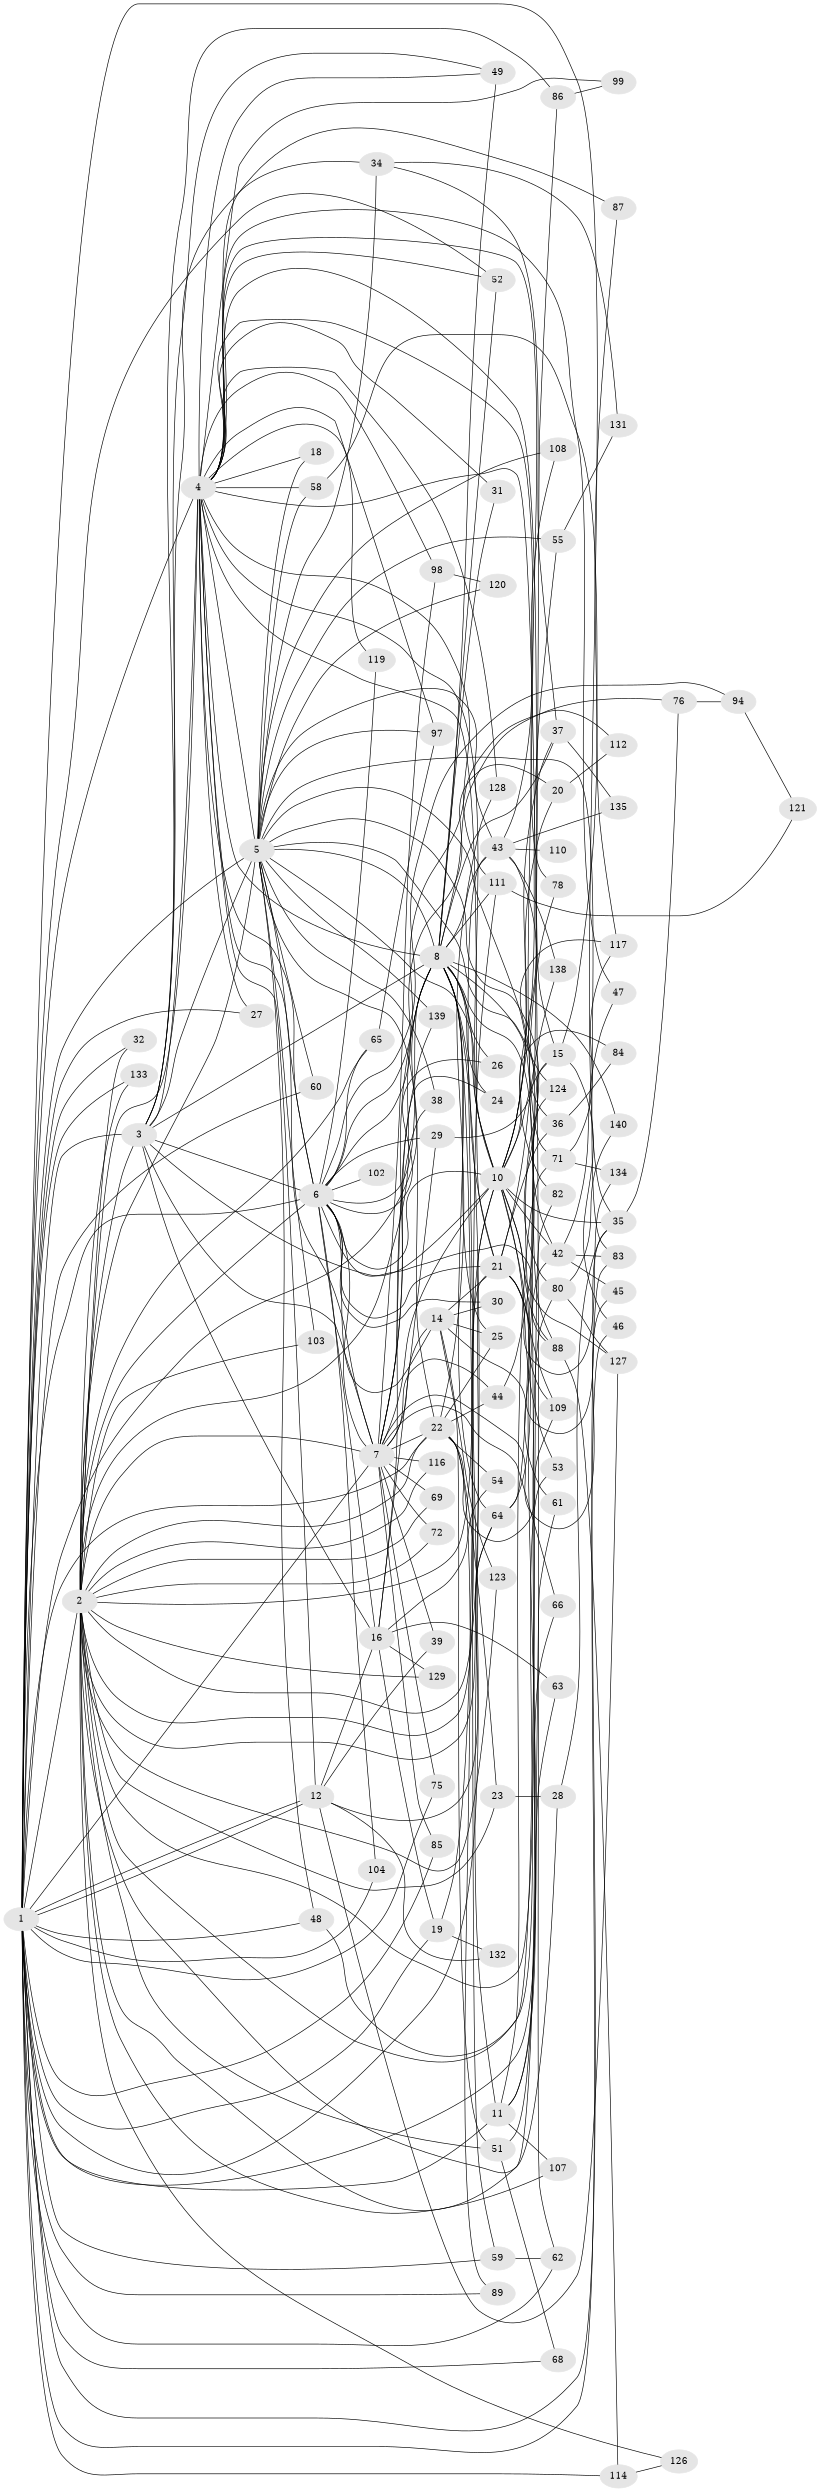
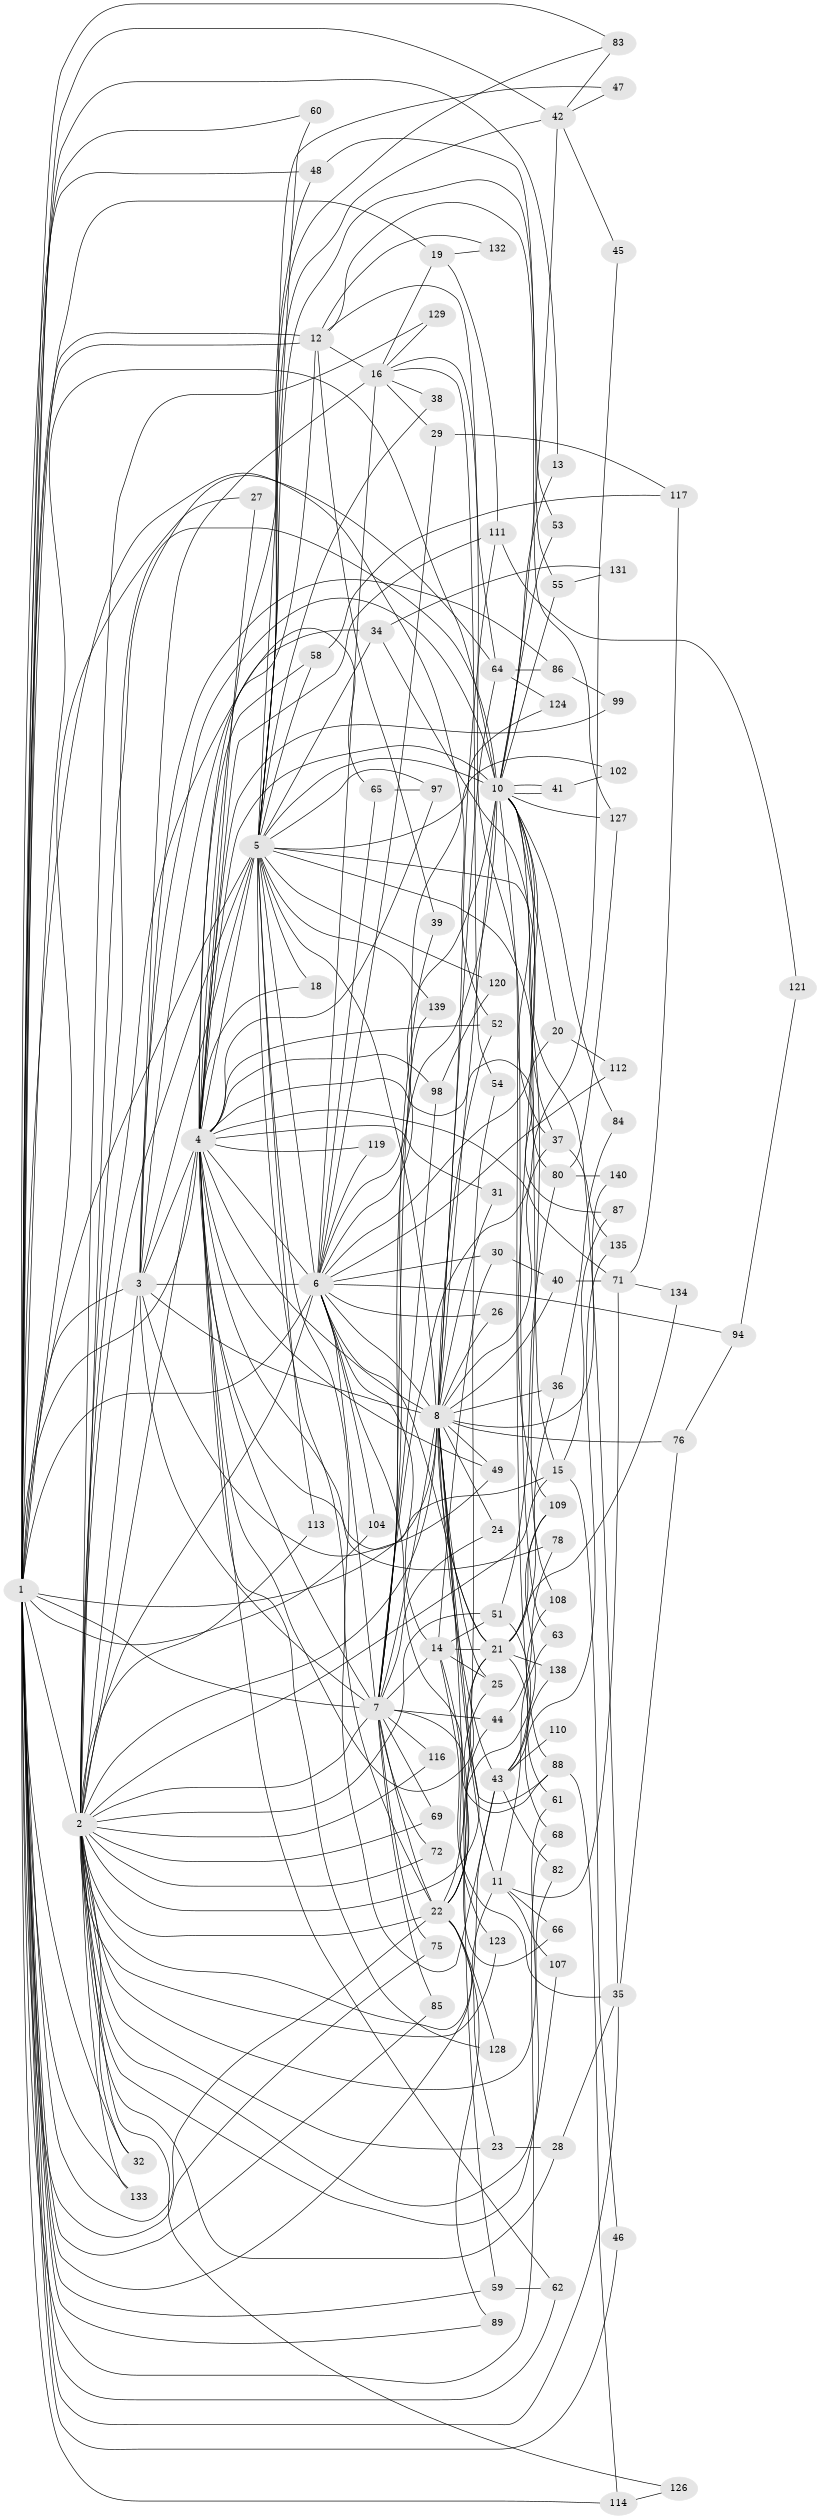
none -> (558, 466)
none -> (558, 789)
none -> (558, 1281)
(316, 1342) -> (316, 1526)
